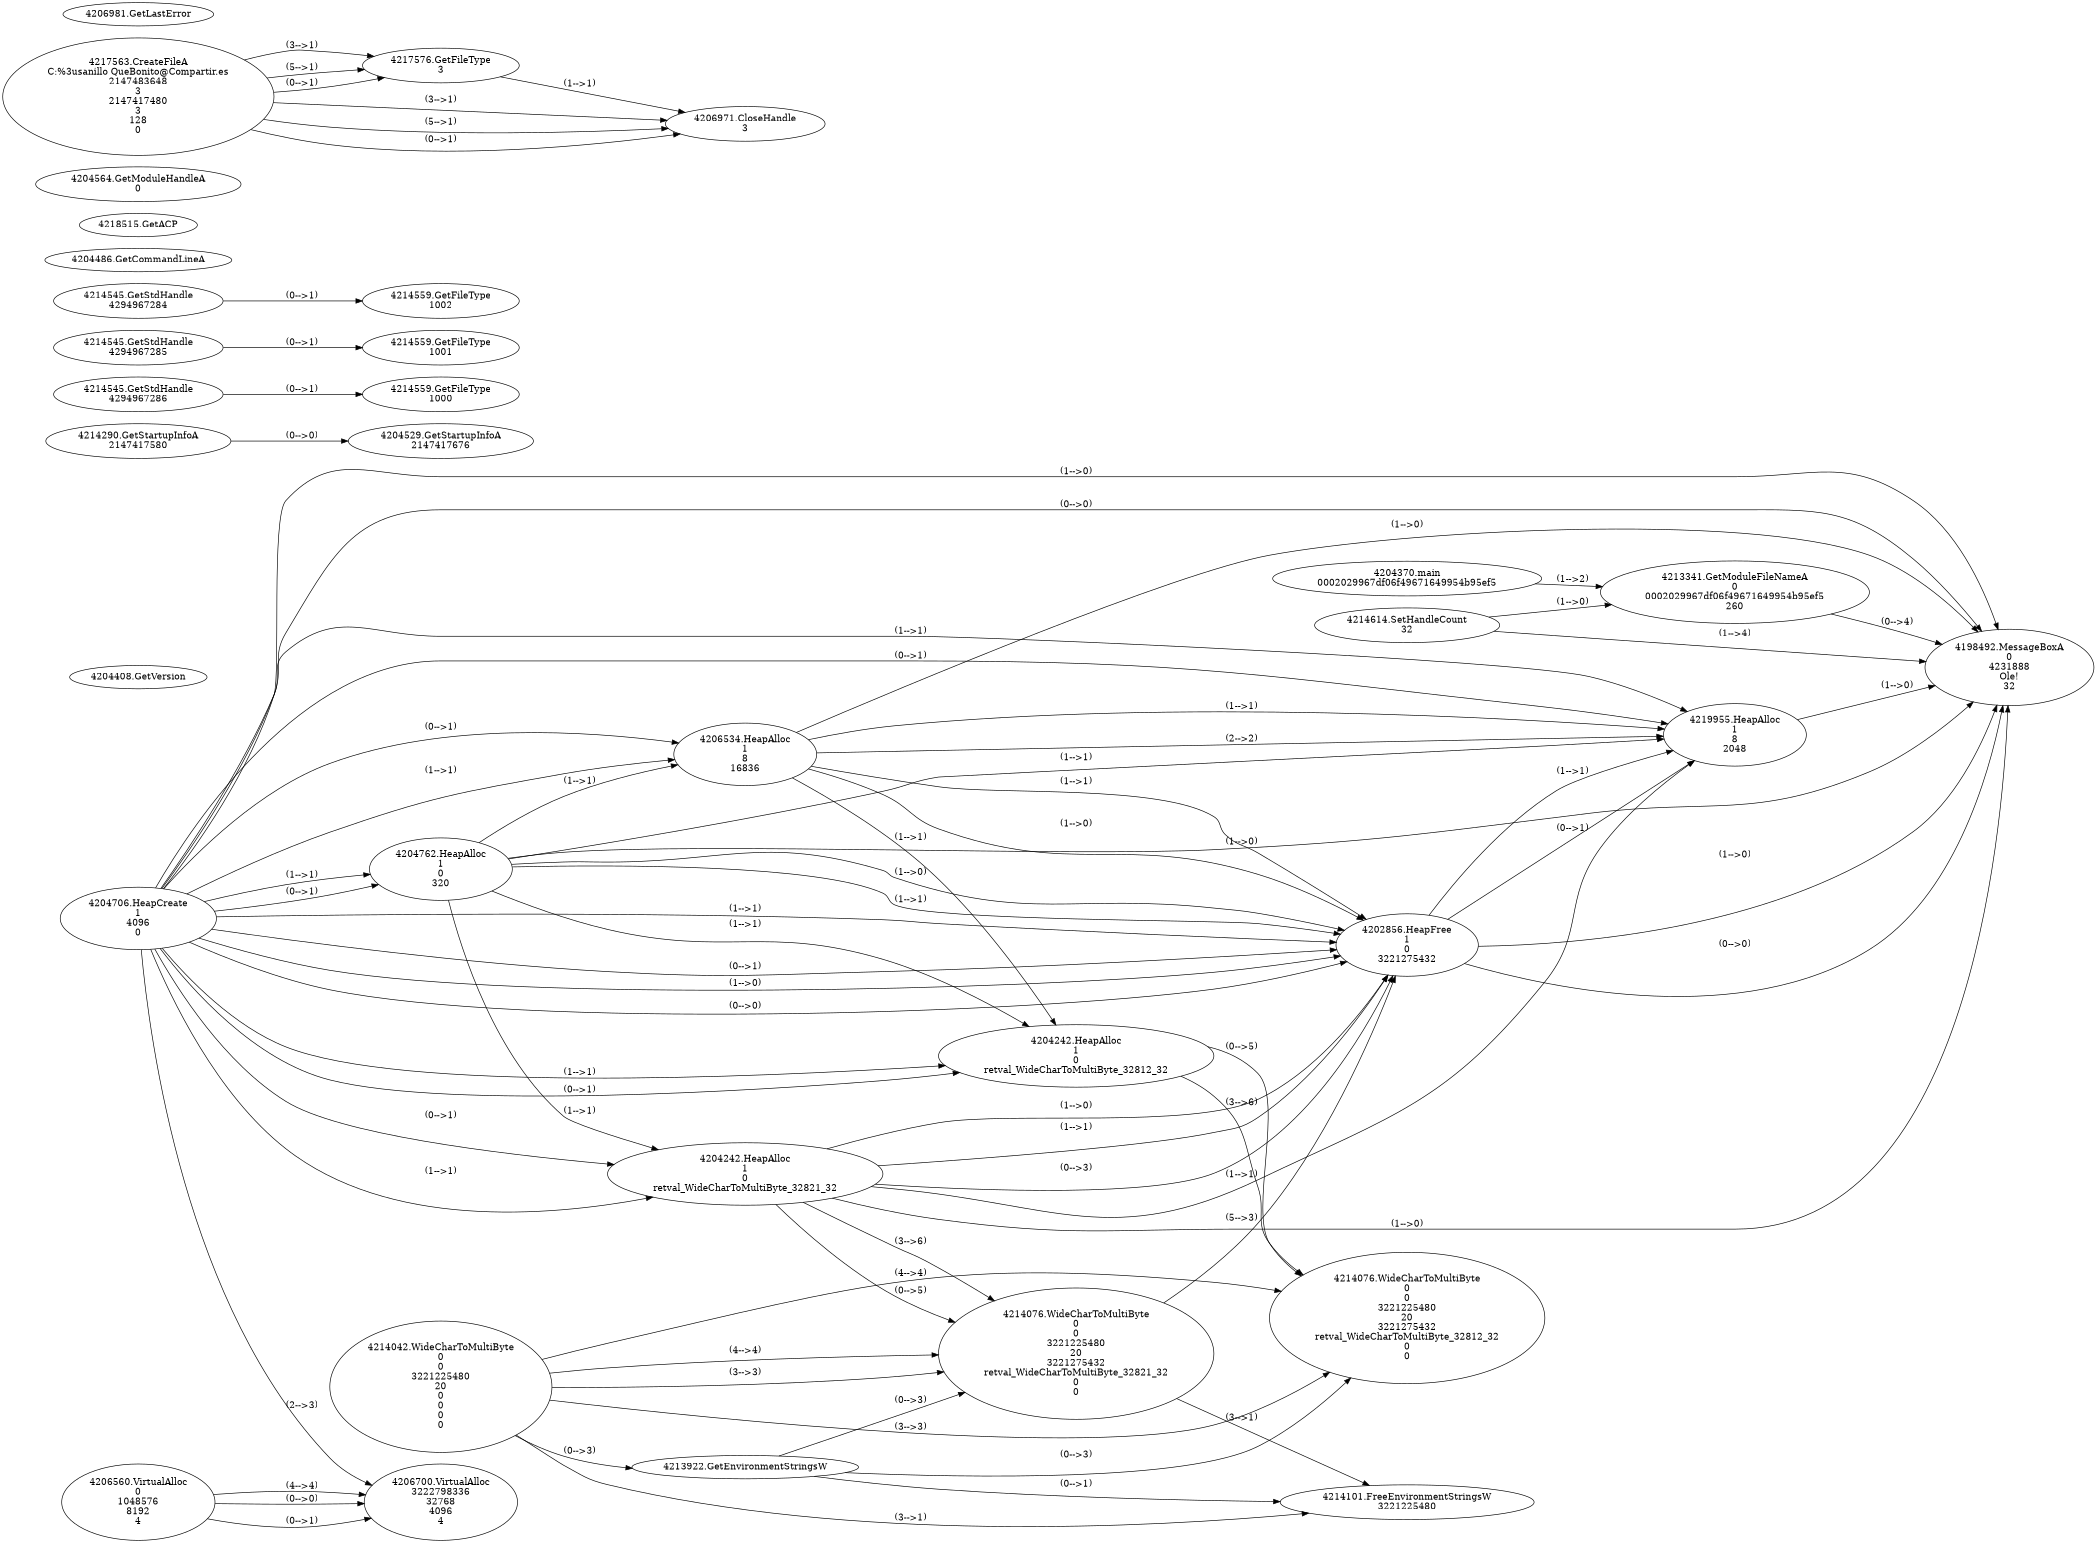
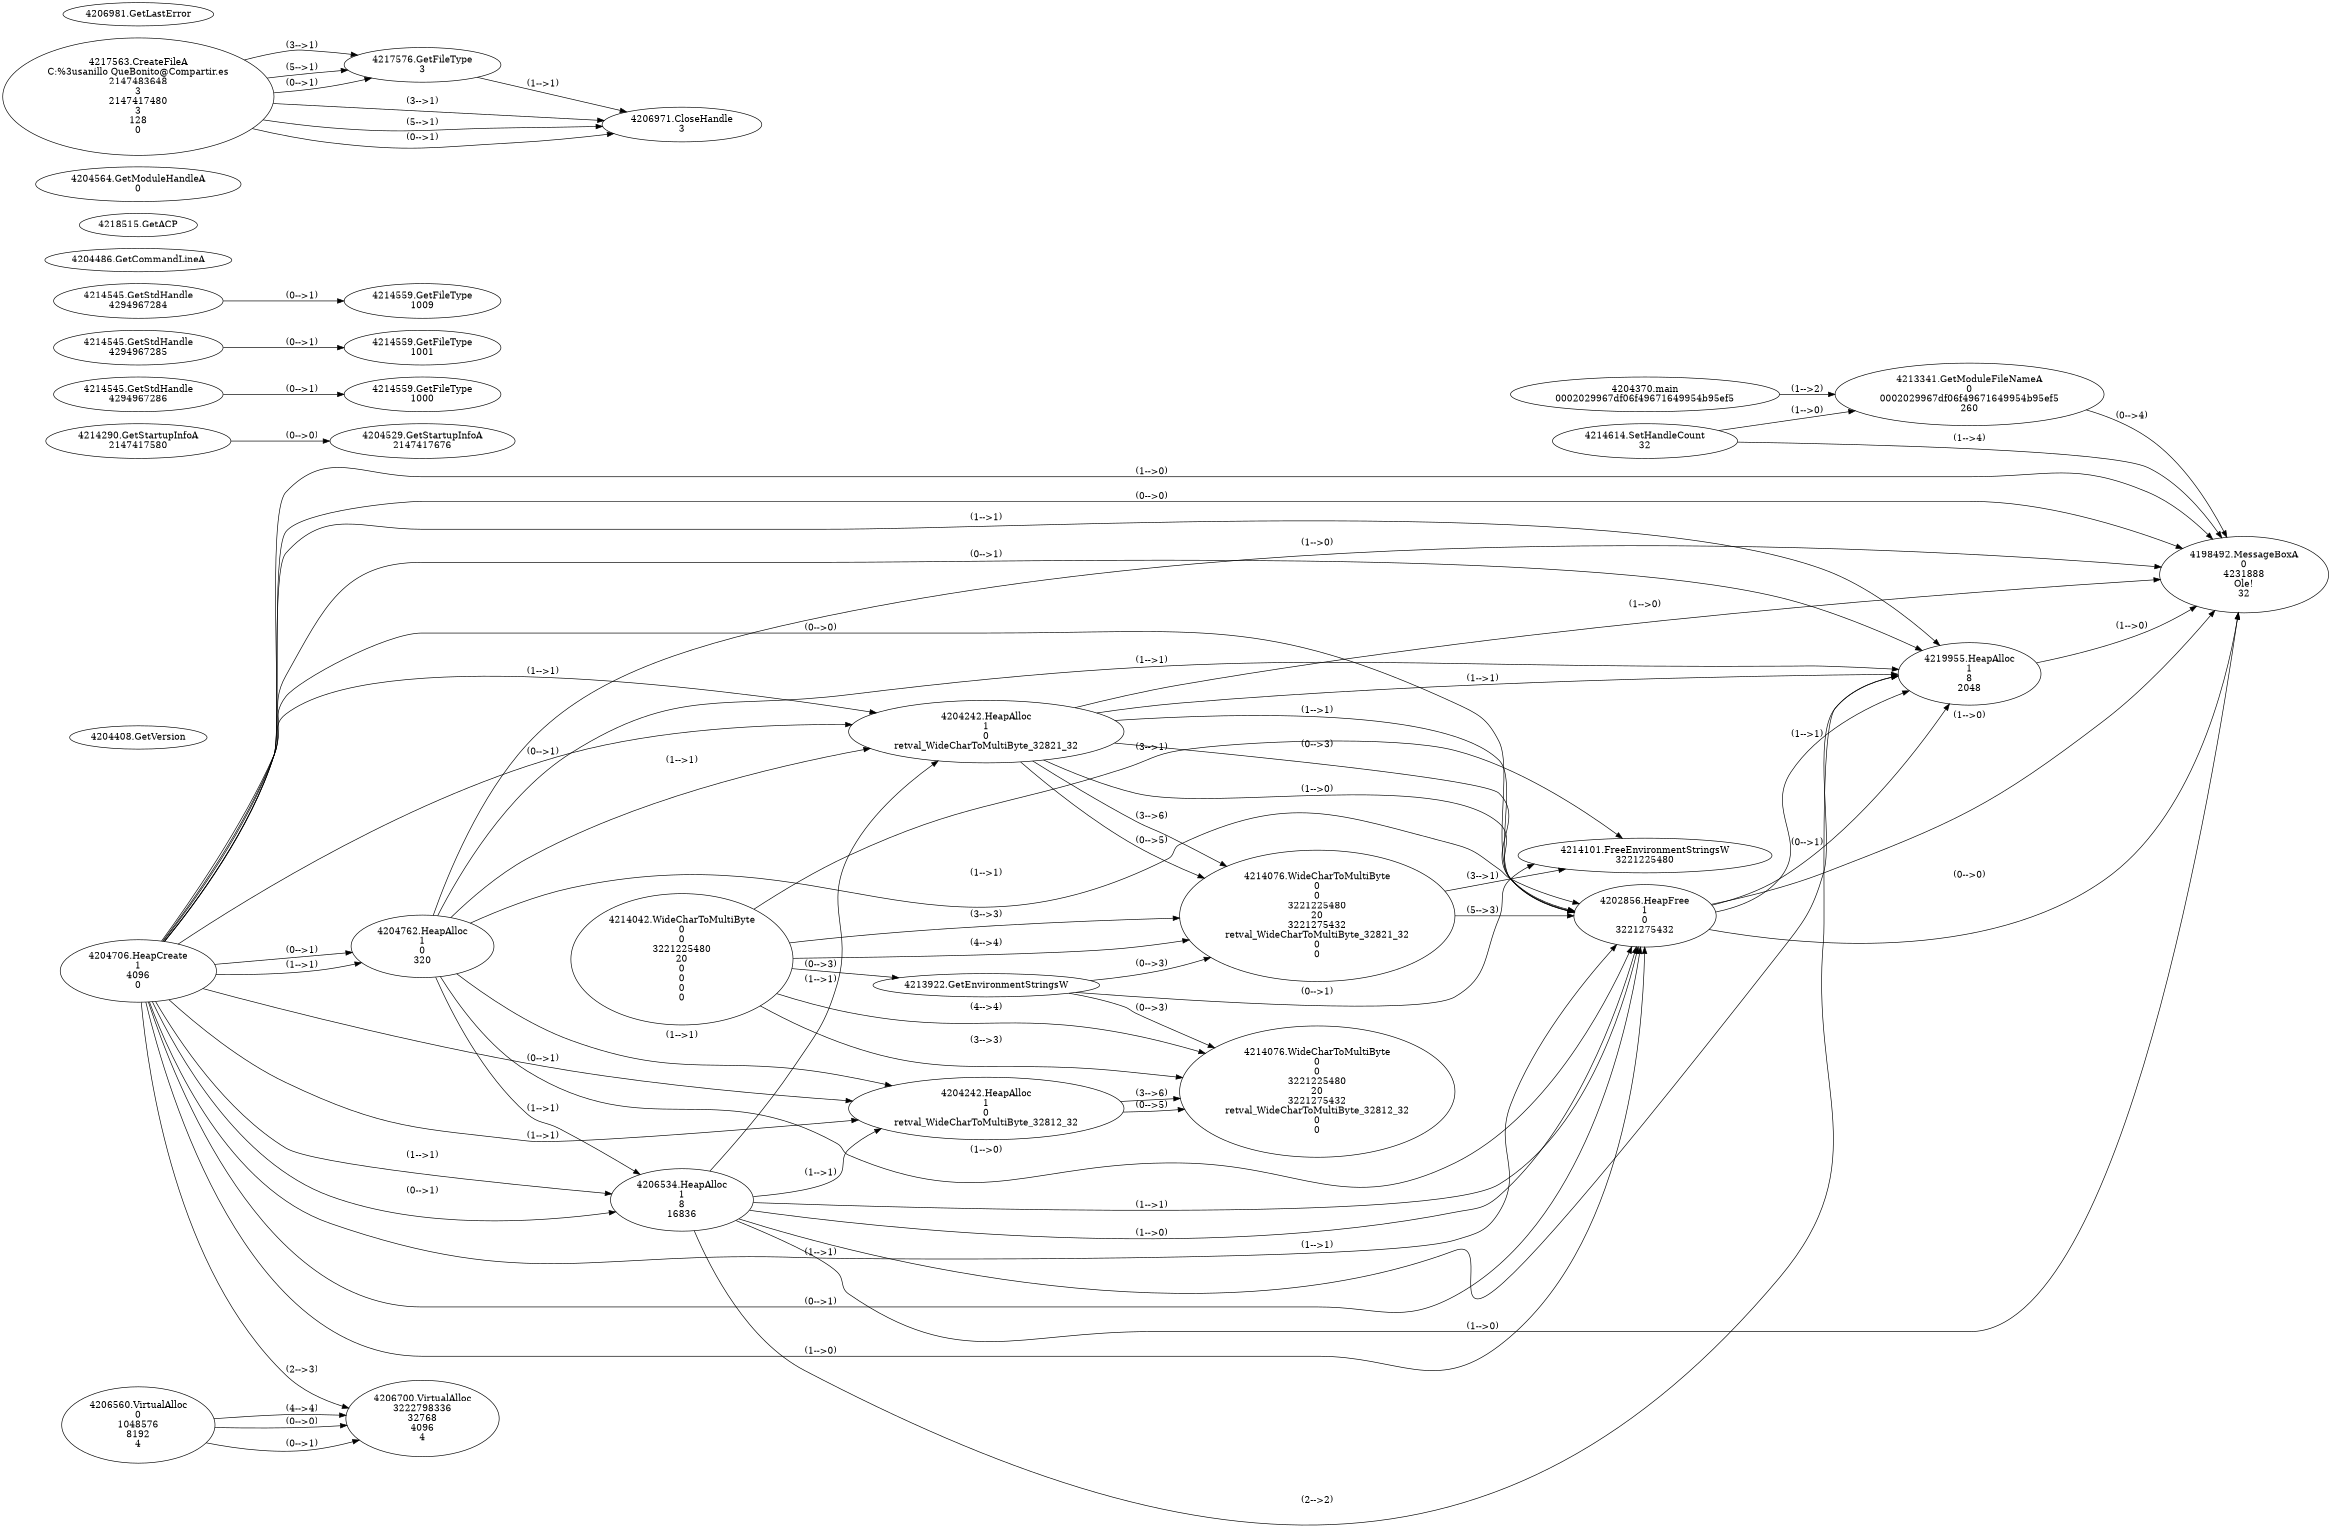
(441, 301) -> (423, 301)
none -> (838, 982)
